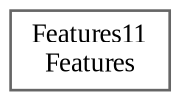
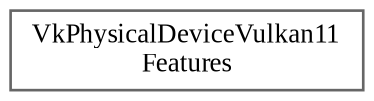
(90, 50) -> (187, 50)
